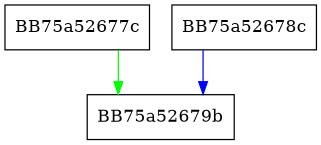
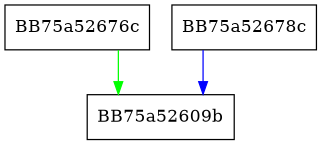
(77, 27) -> (77, 27)
(161, 117) -> (161, 117)
